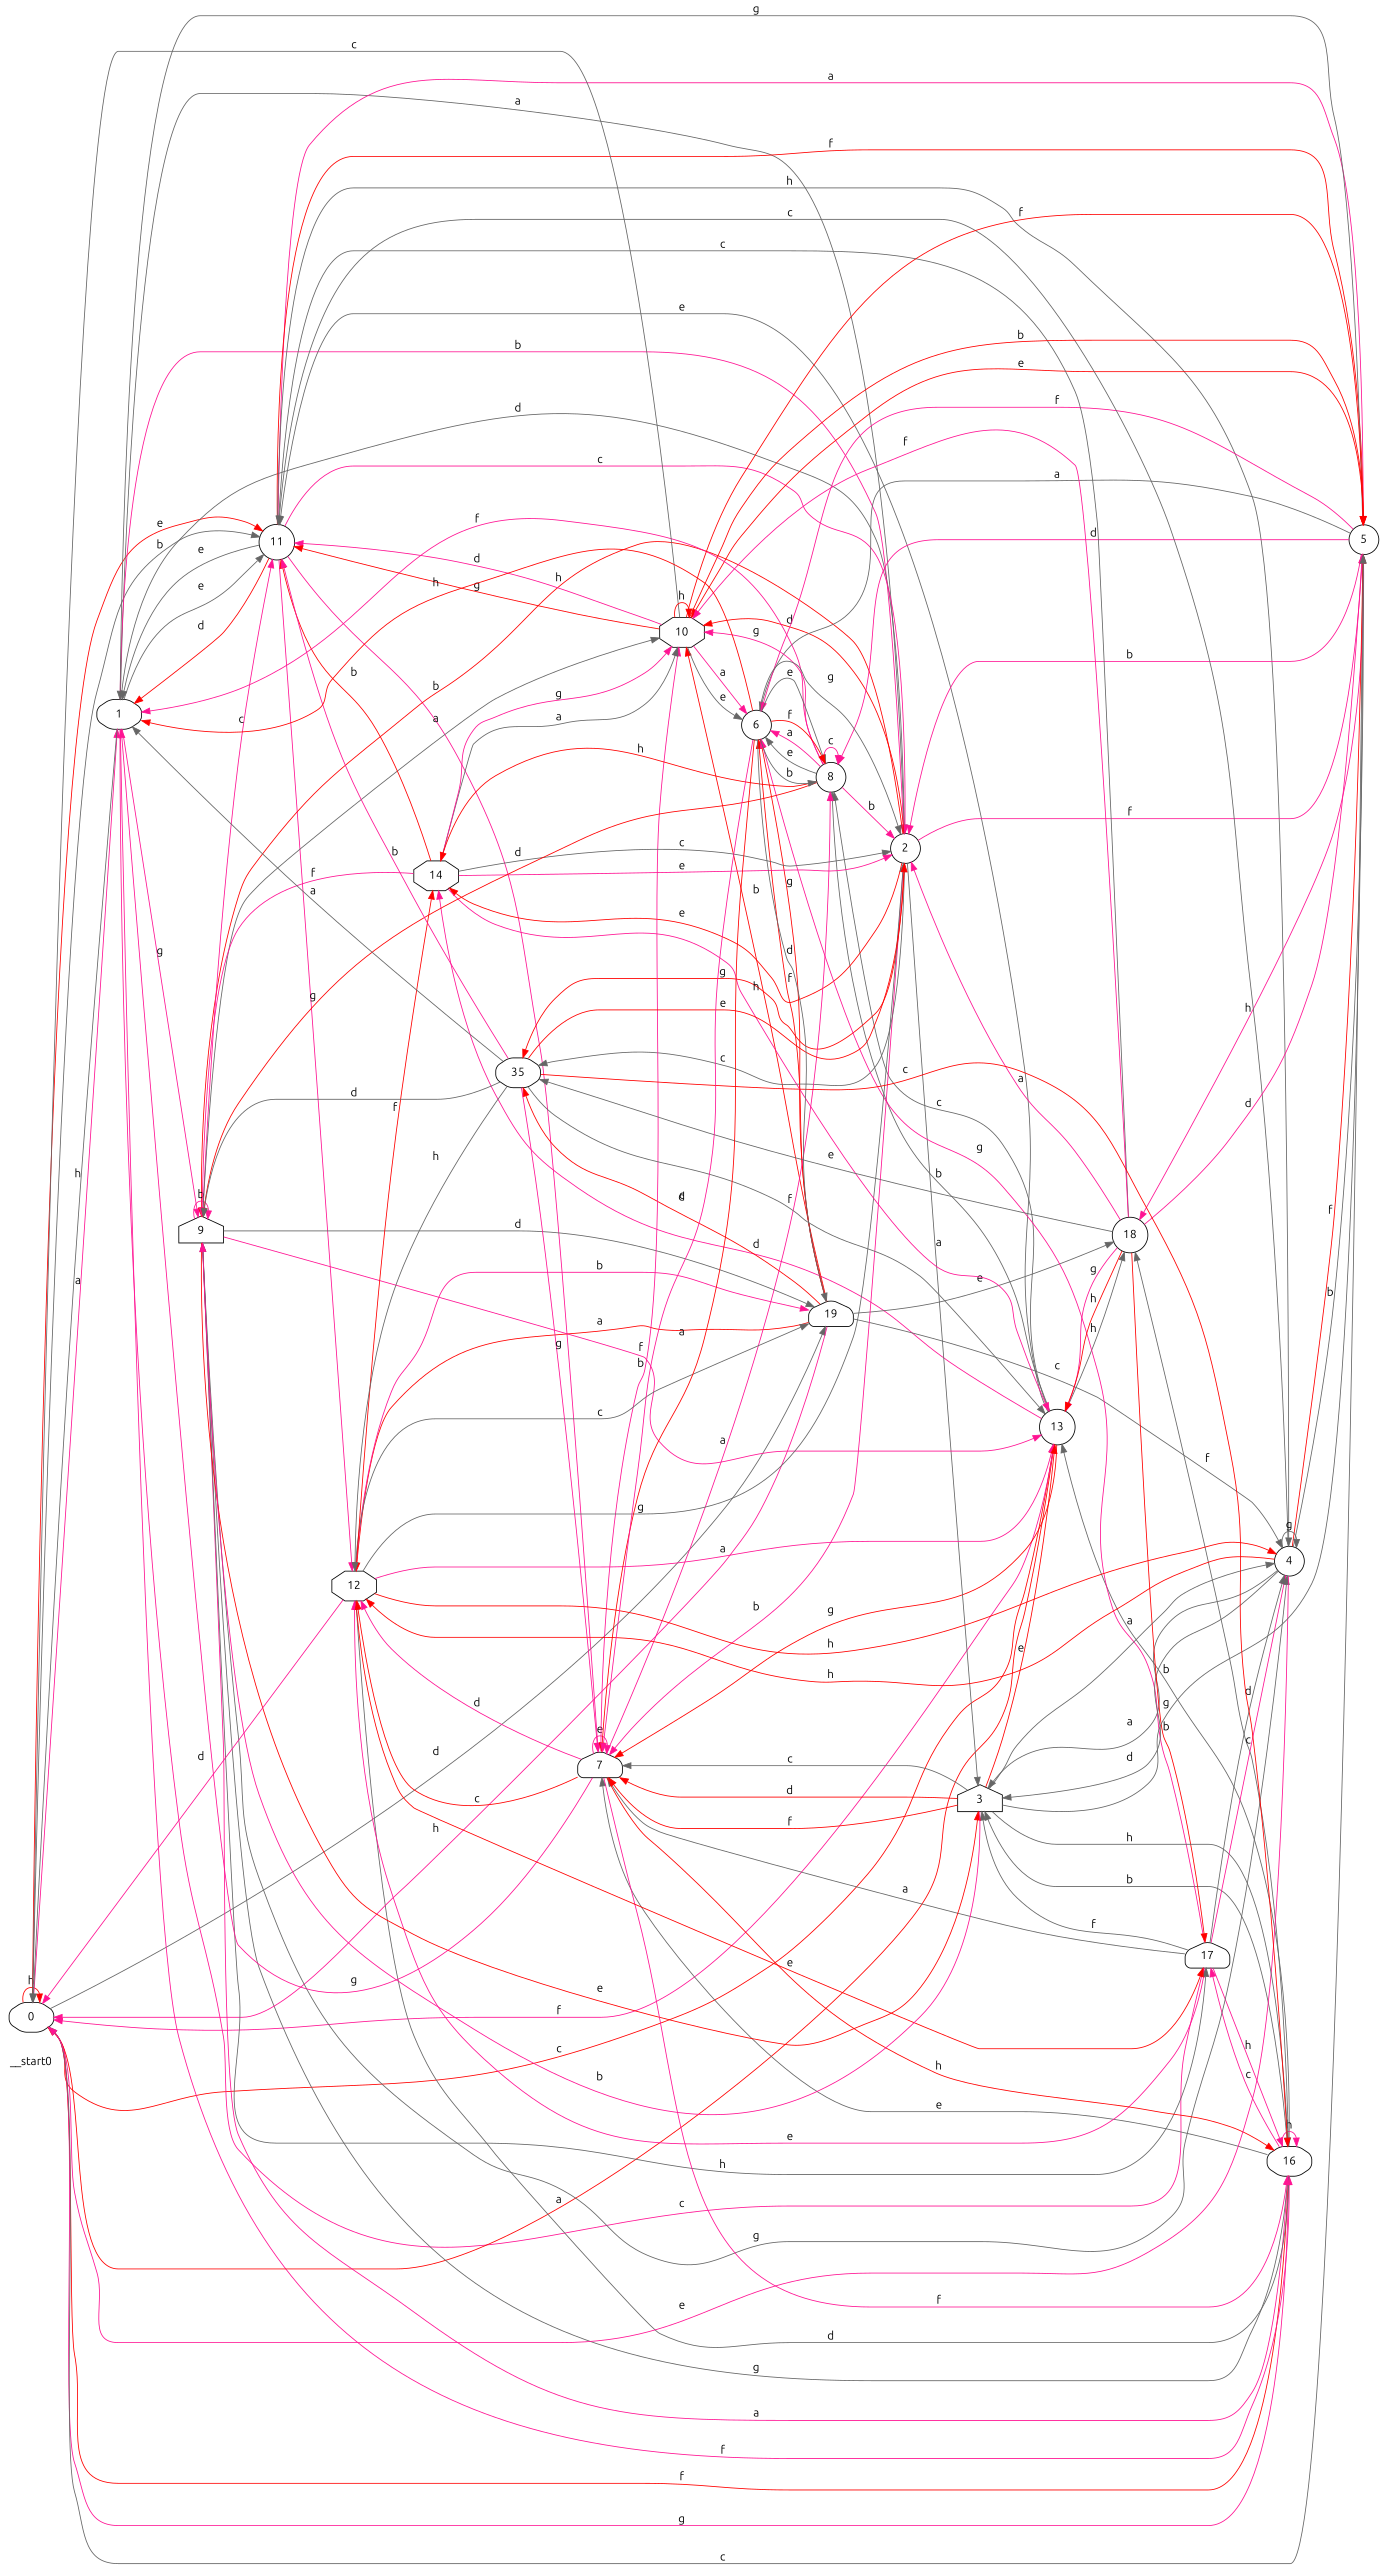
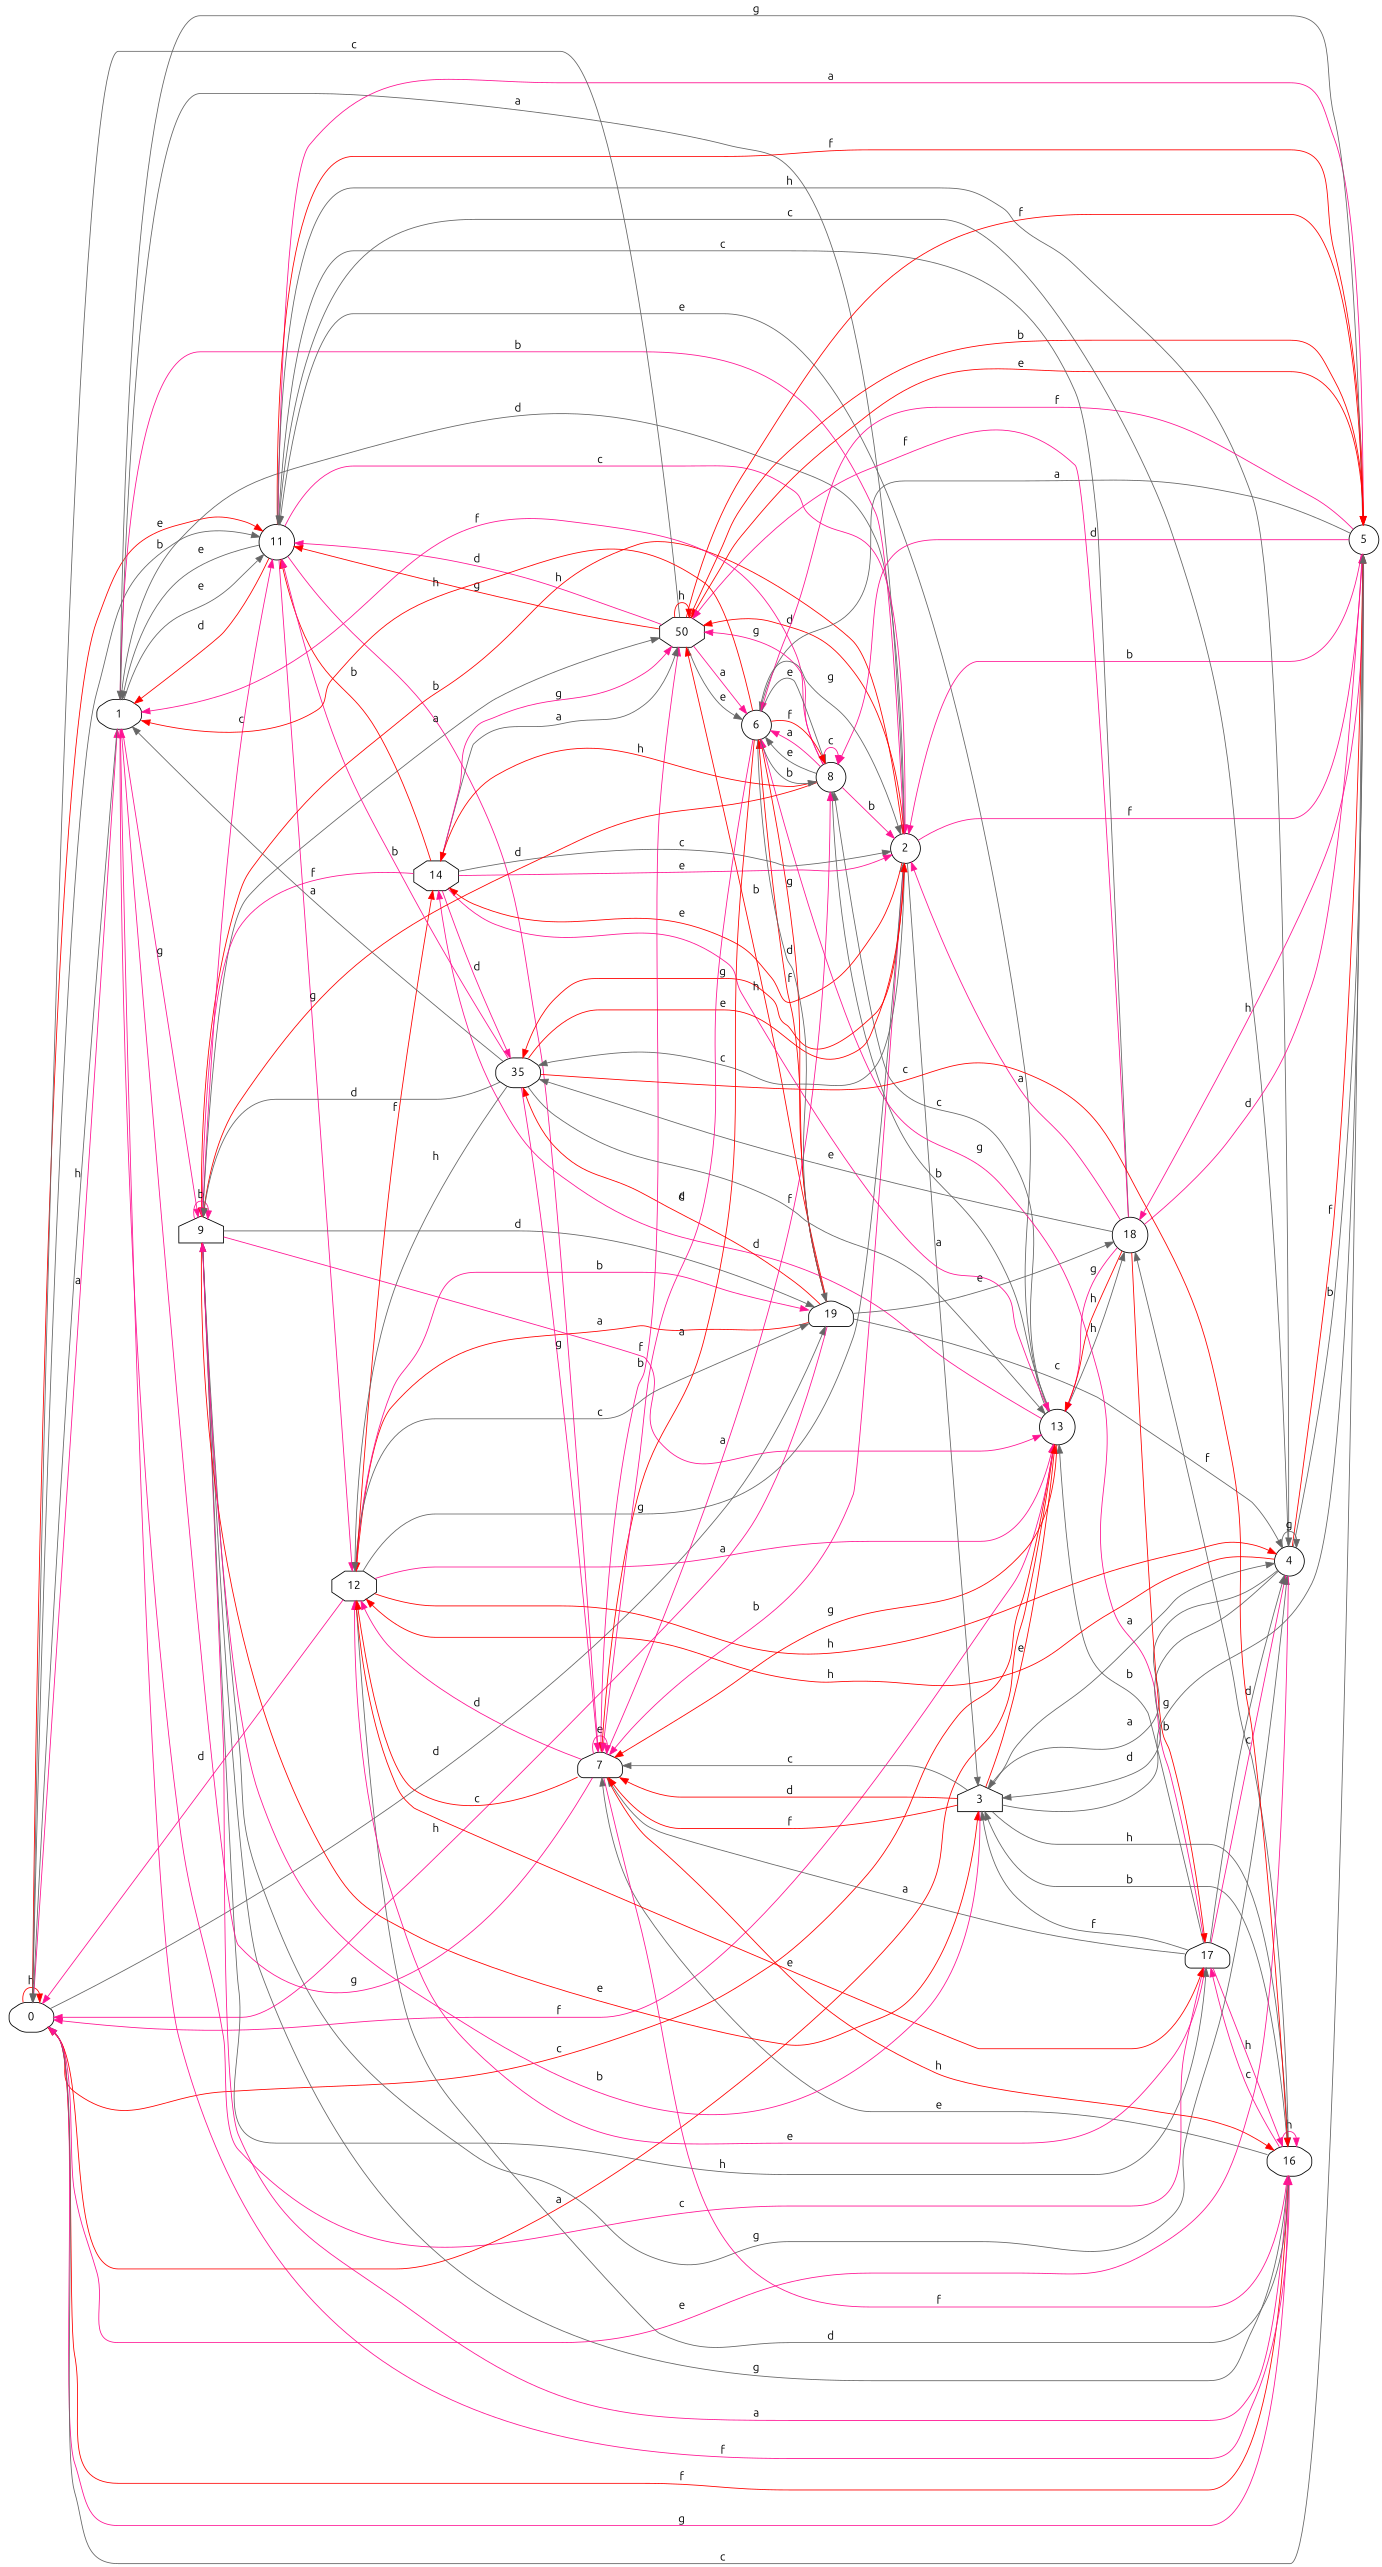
(682, 632) -> (682, 632)
none -> (473, 971)
(1222, 1765) -> (1131, 1694)
(31, 2062) -> none
